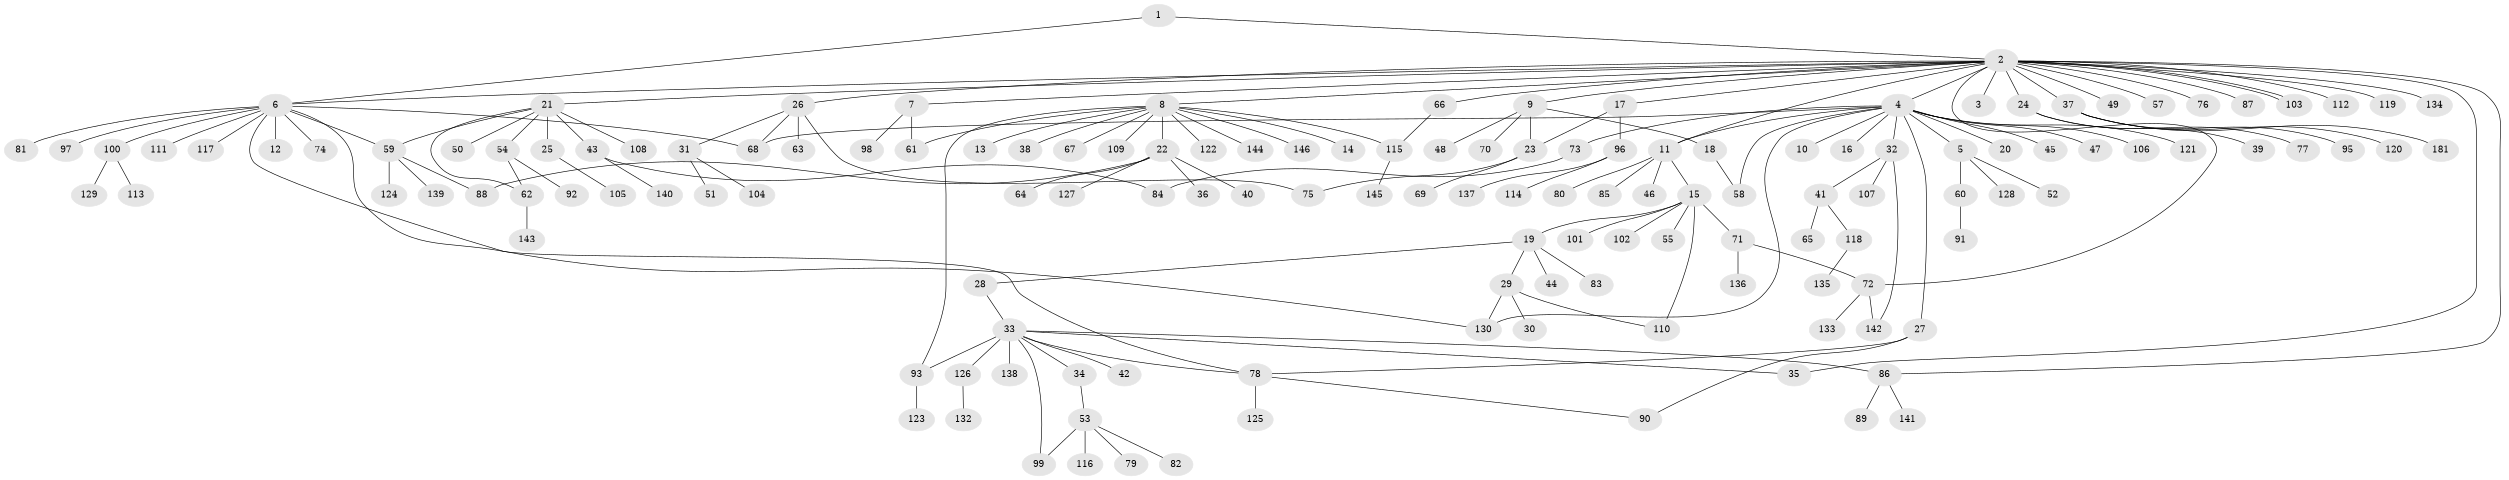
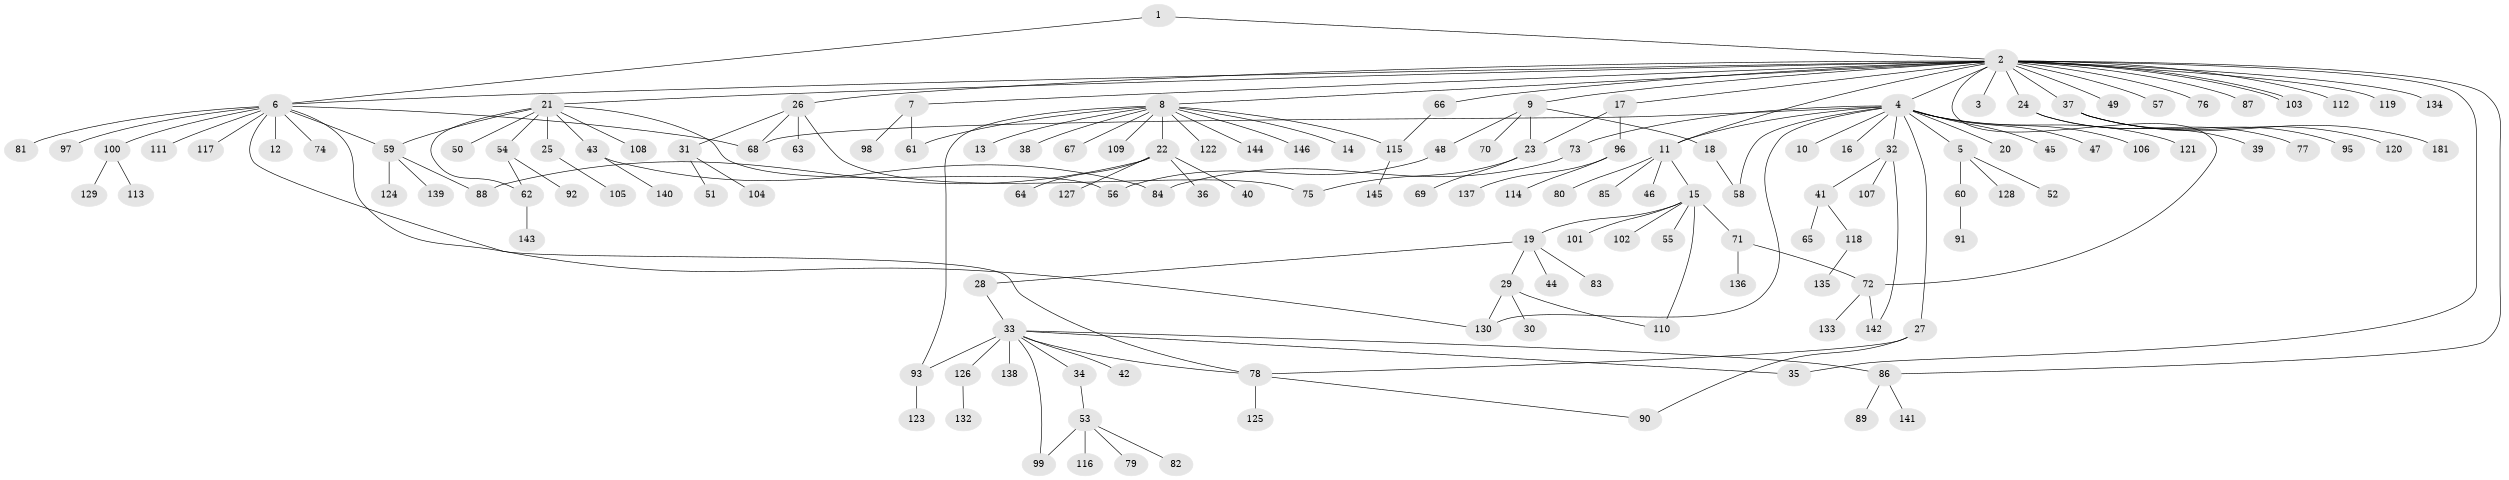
none -> (1113, 195)
